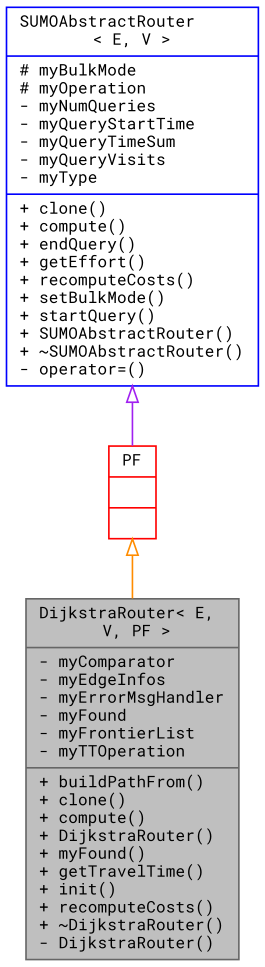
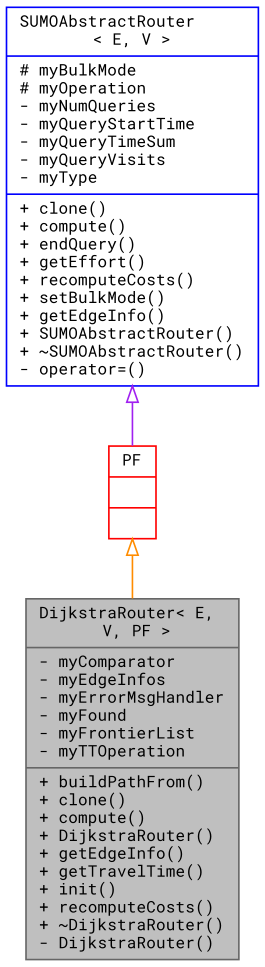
(89, 316) -> (93, 316)
(93, 854) -> (113, 854)
